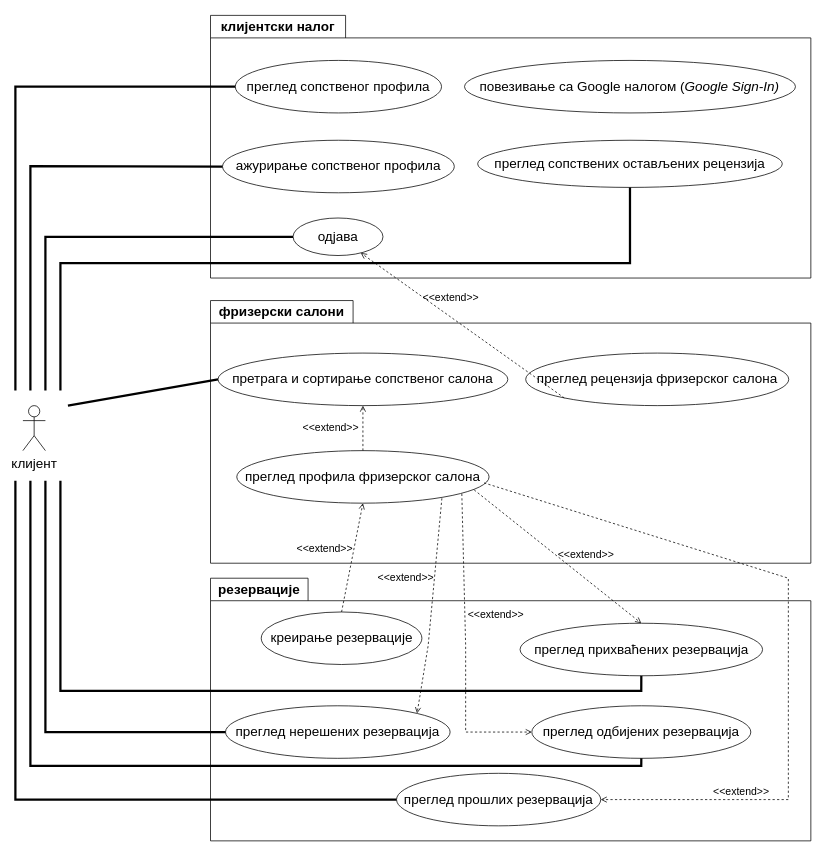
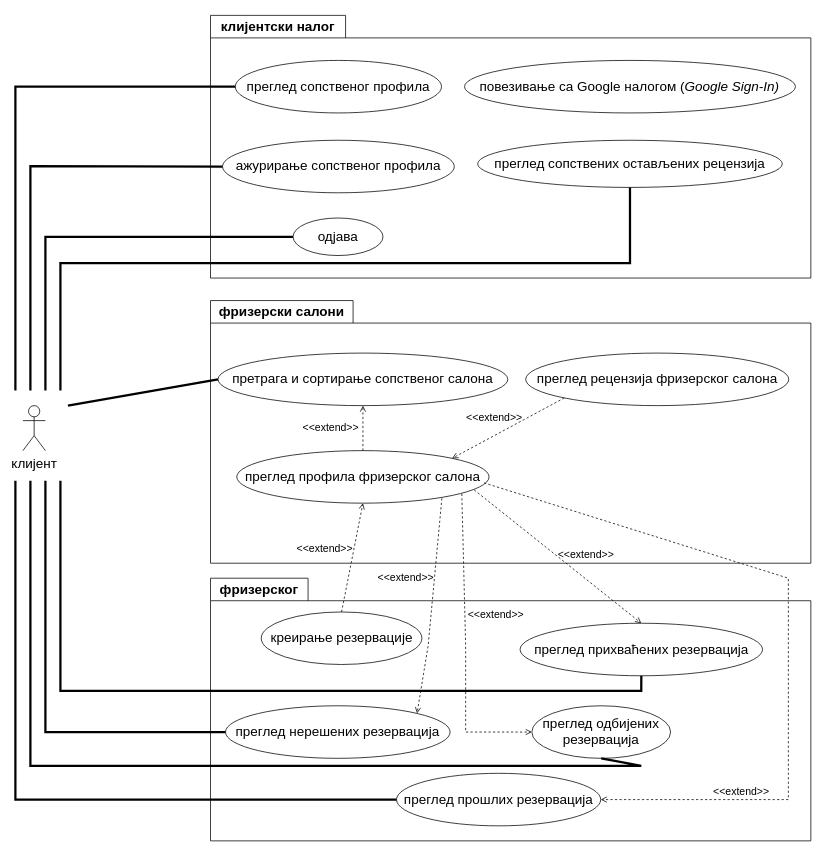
(490, 345) -> (509, 427)
(259, 589) -> (259, 589)
(641, 732) -> (601, 732)
